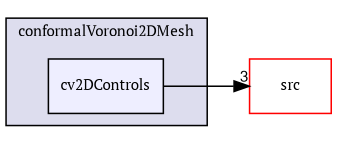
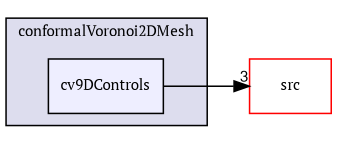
(106, 86) -> (106, 86)
